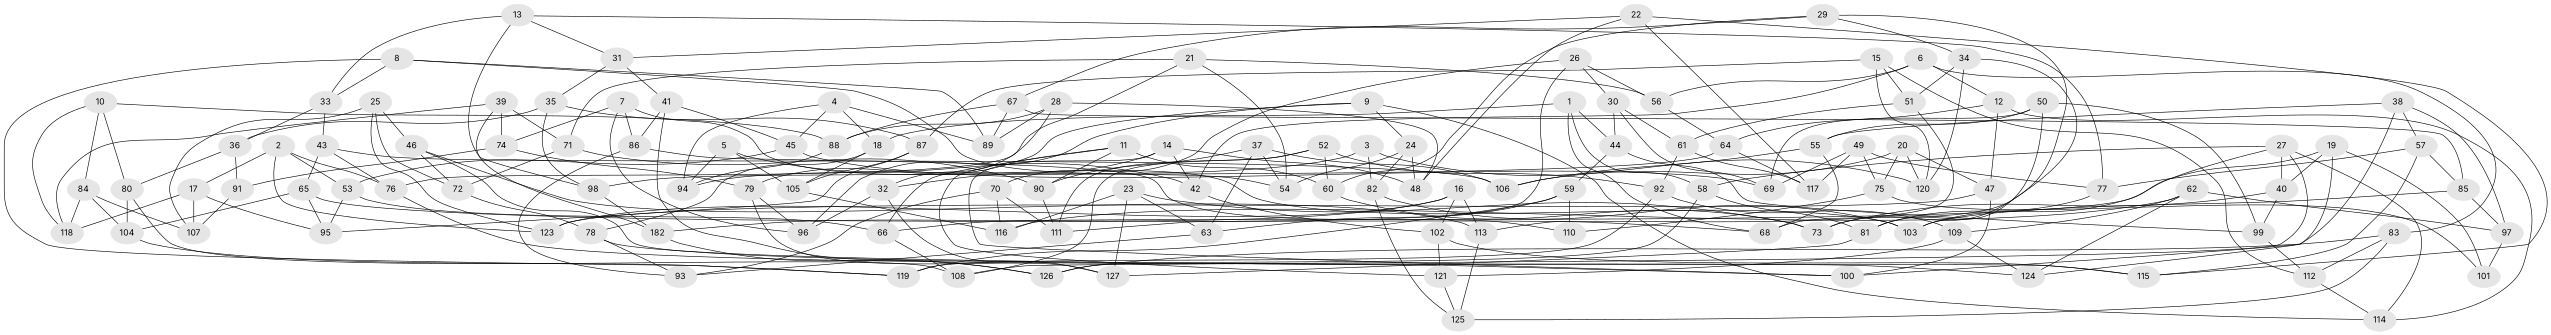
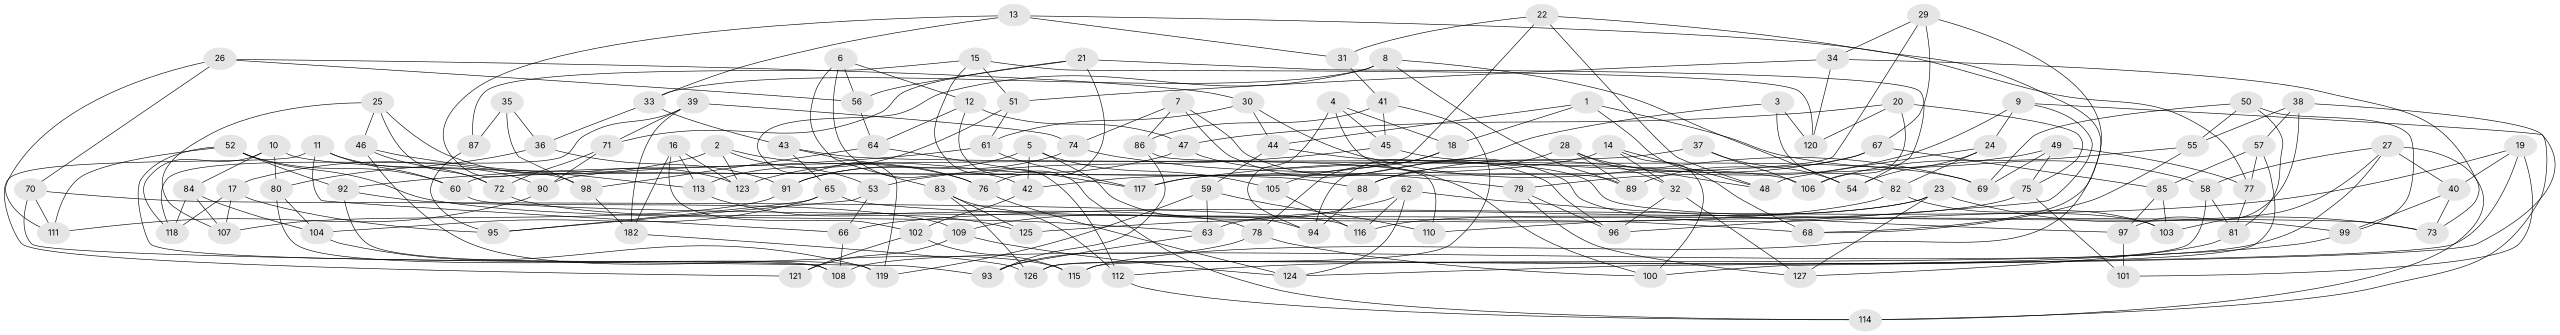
(584, 81) -> none
(858, 168) -> none
none -> (908, 168)
(1232, 189) -> (547, 211)
(1449, 299) -> none
